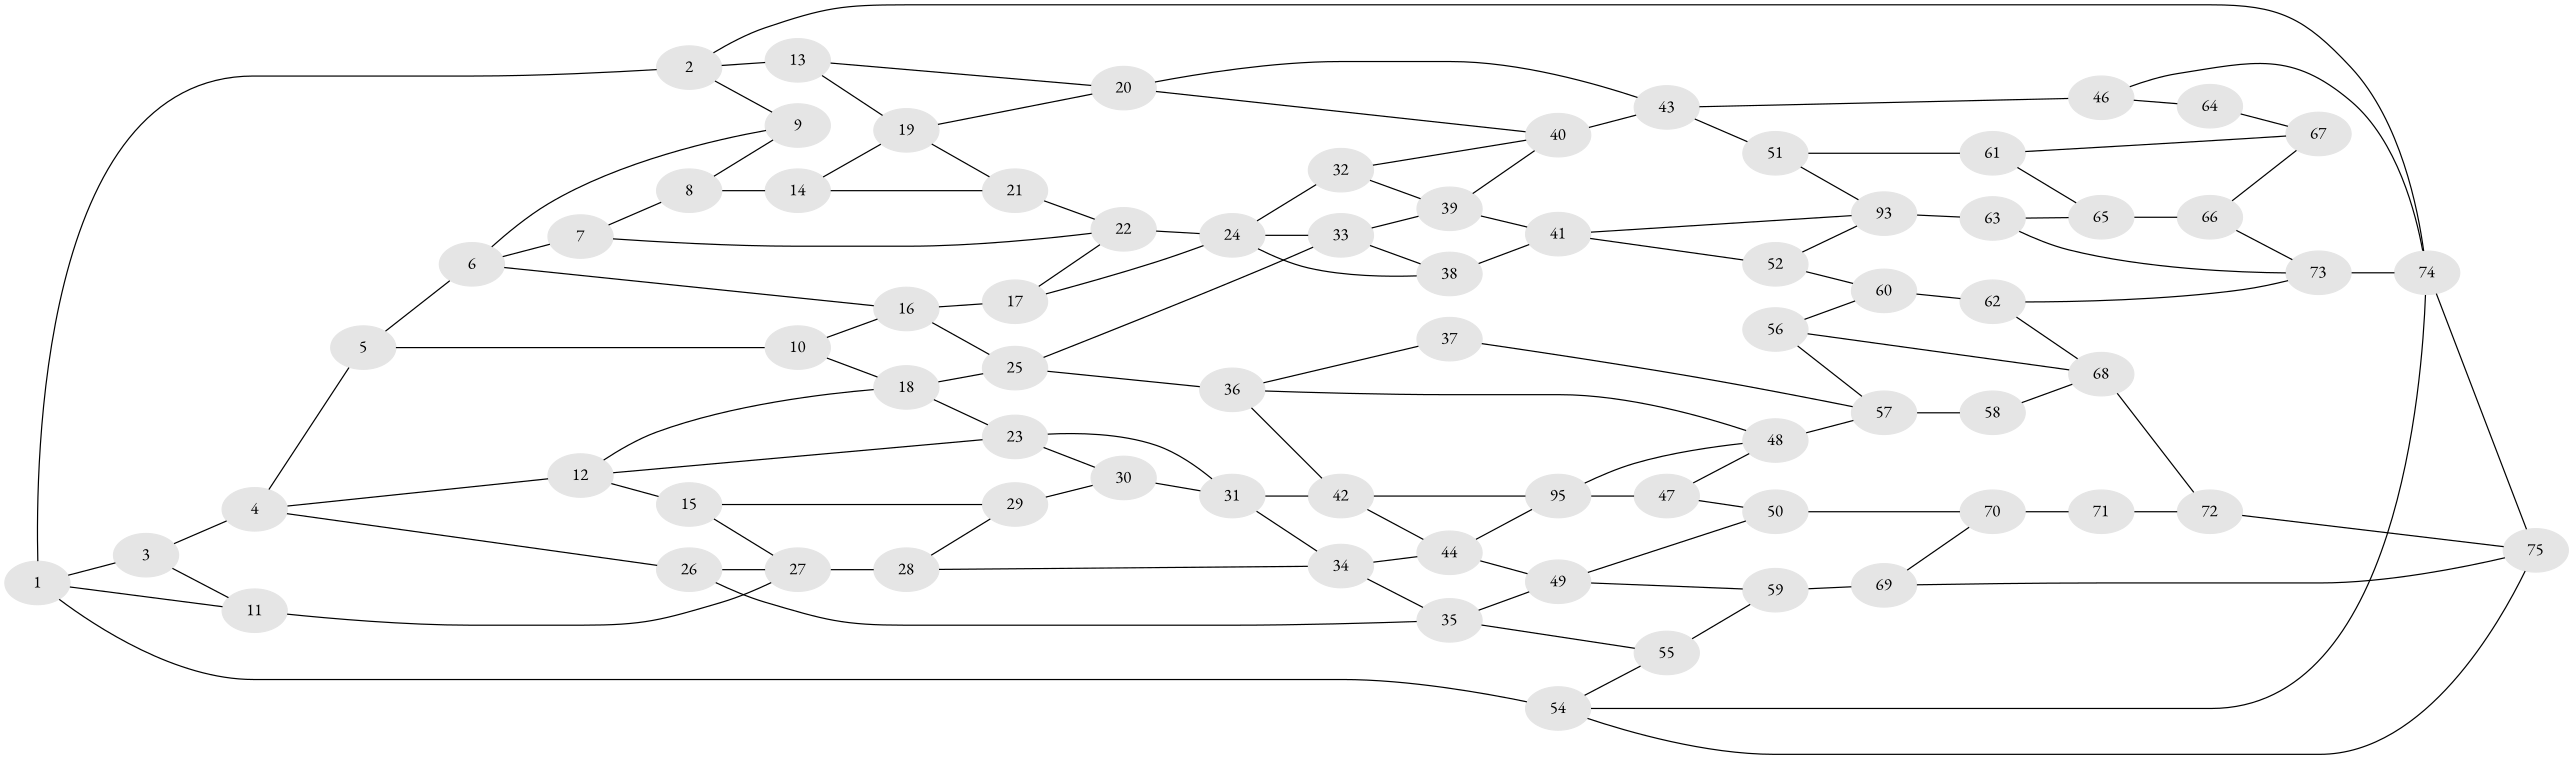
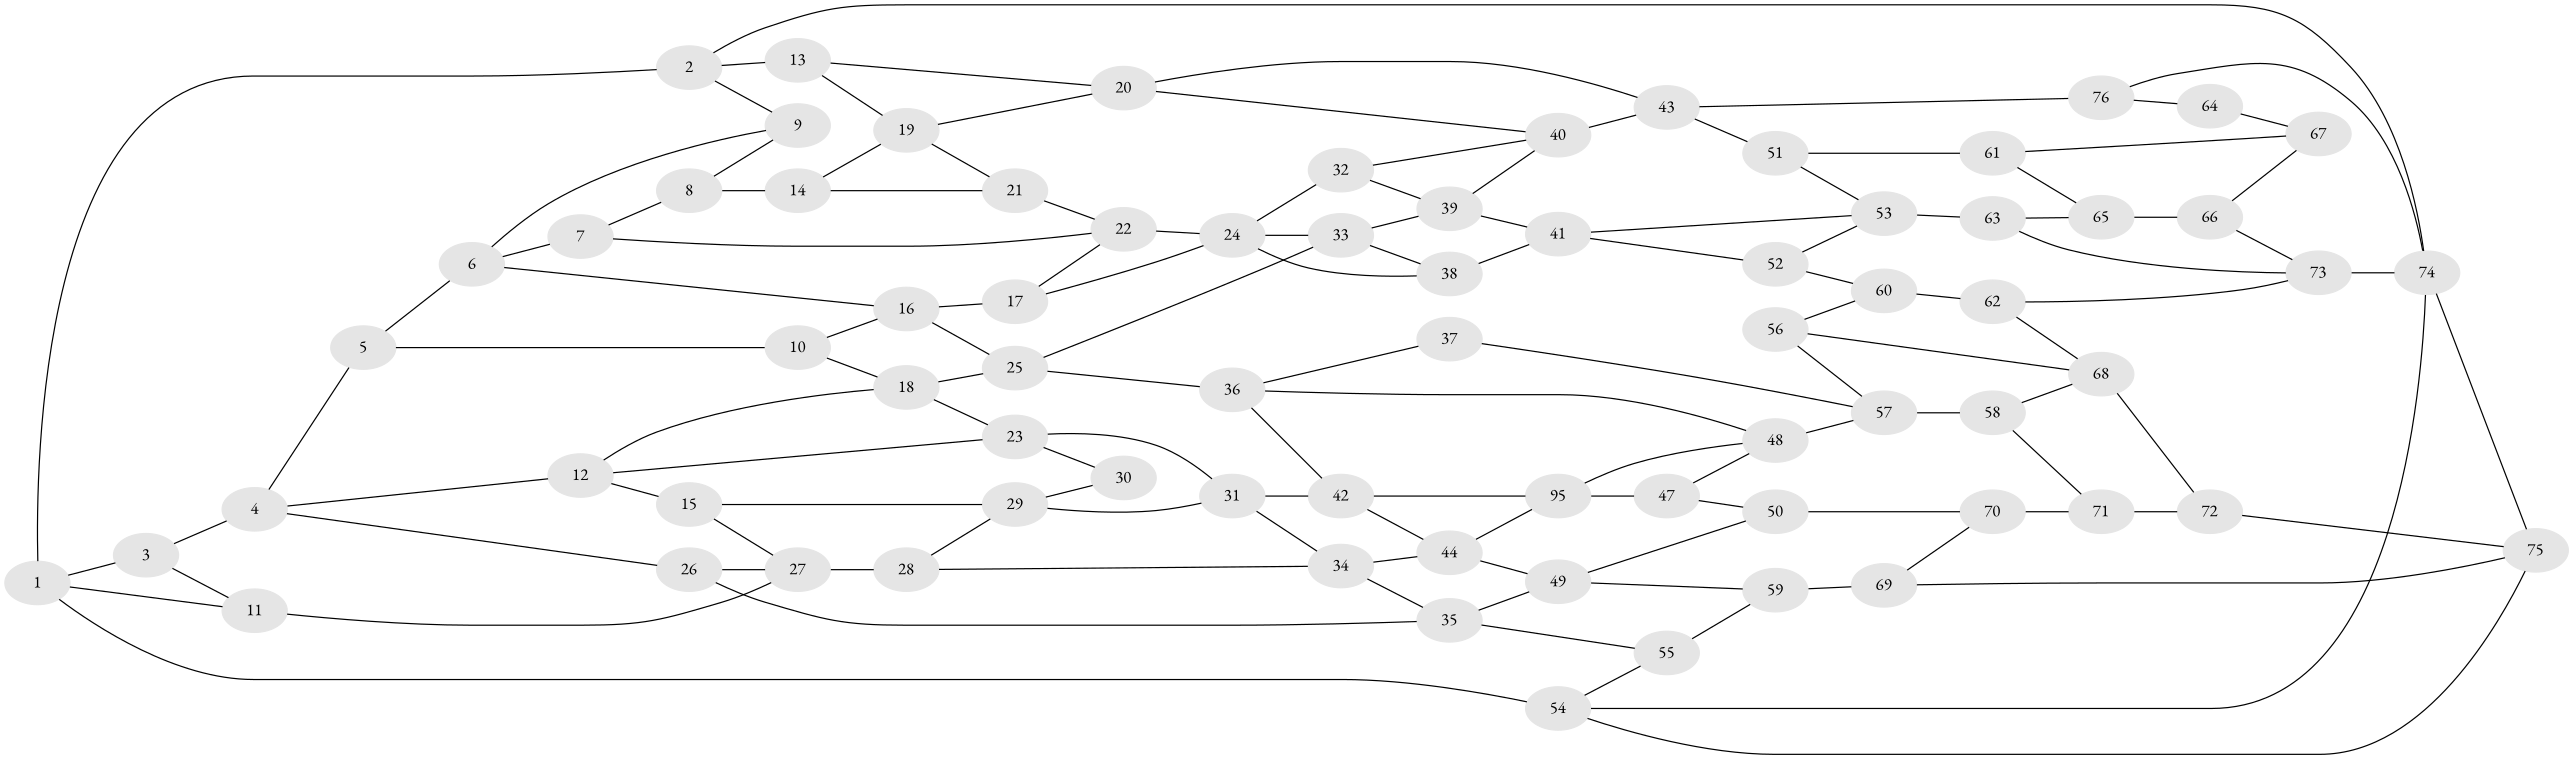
(2101, 98) -> (2101, 98)
(1884, 214) -> (1884, 214)
none -> (2047, 462)
(1178, 487) -> (1125, 512)
